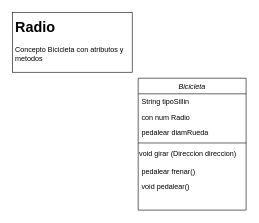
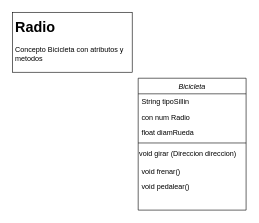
(175, 133) -> (169, 133)
(174, 172) -> (166, 172)
